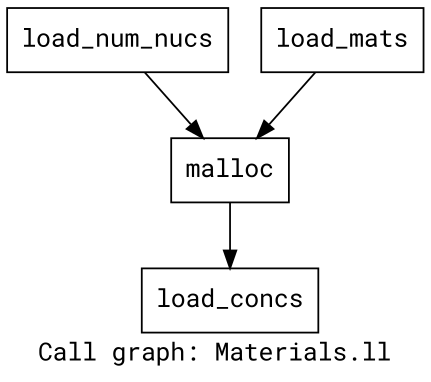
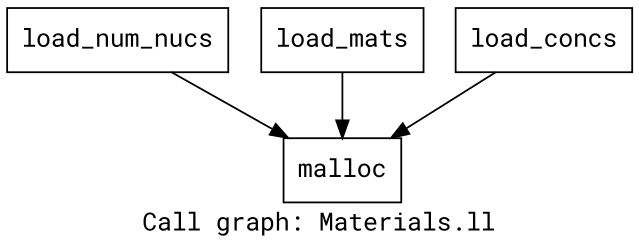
(230, 227) -> (451, 100)
